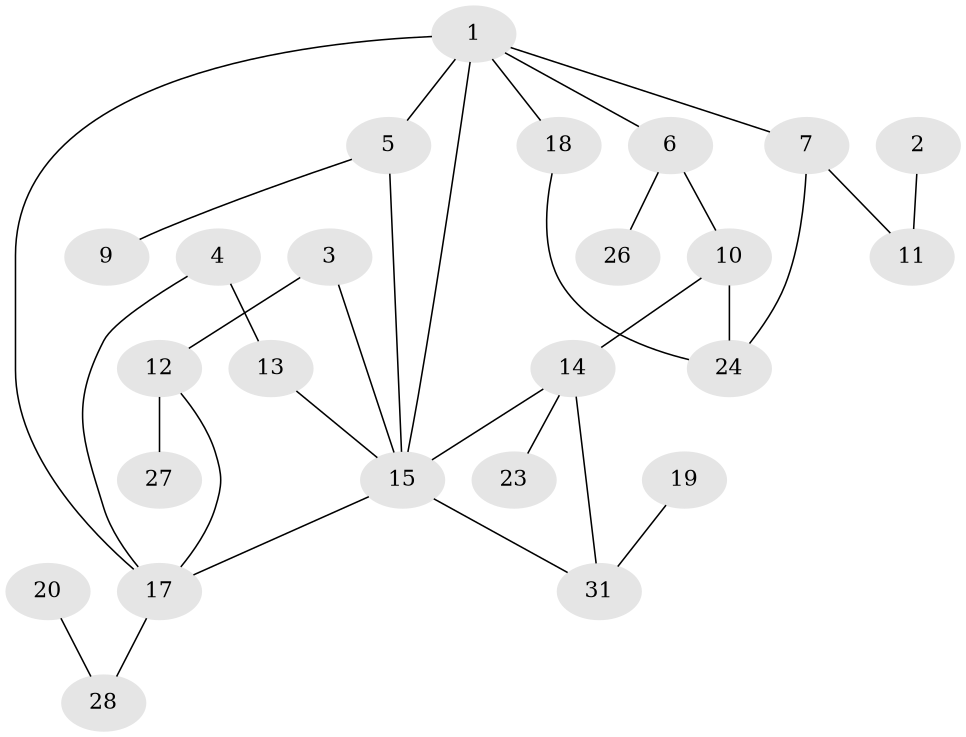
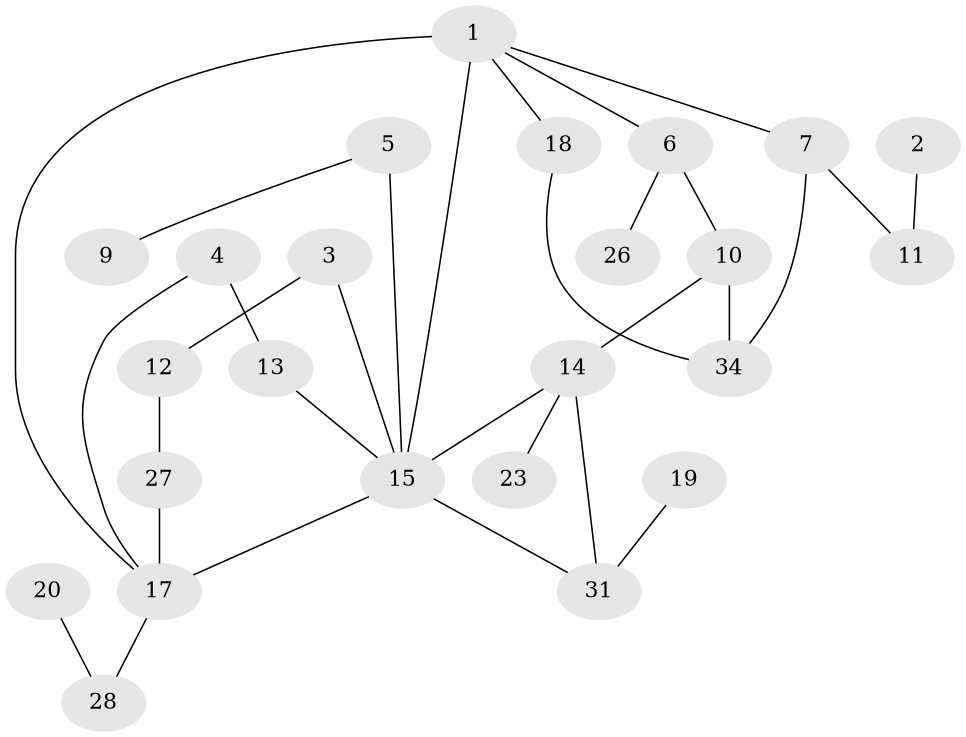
(431, 90) -> none
(729, 369) -> (729, 369)
(221, 480) -> (160, 536)
